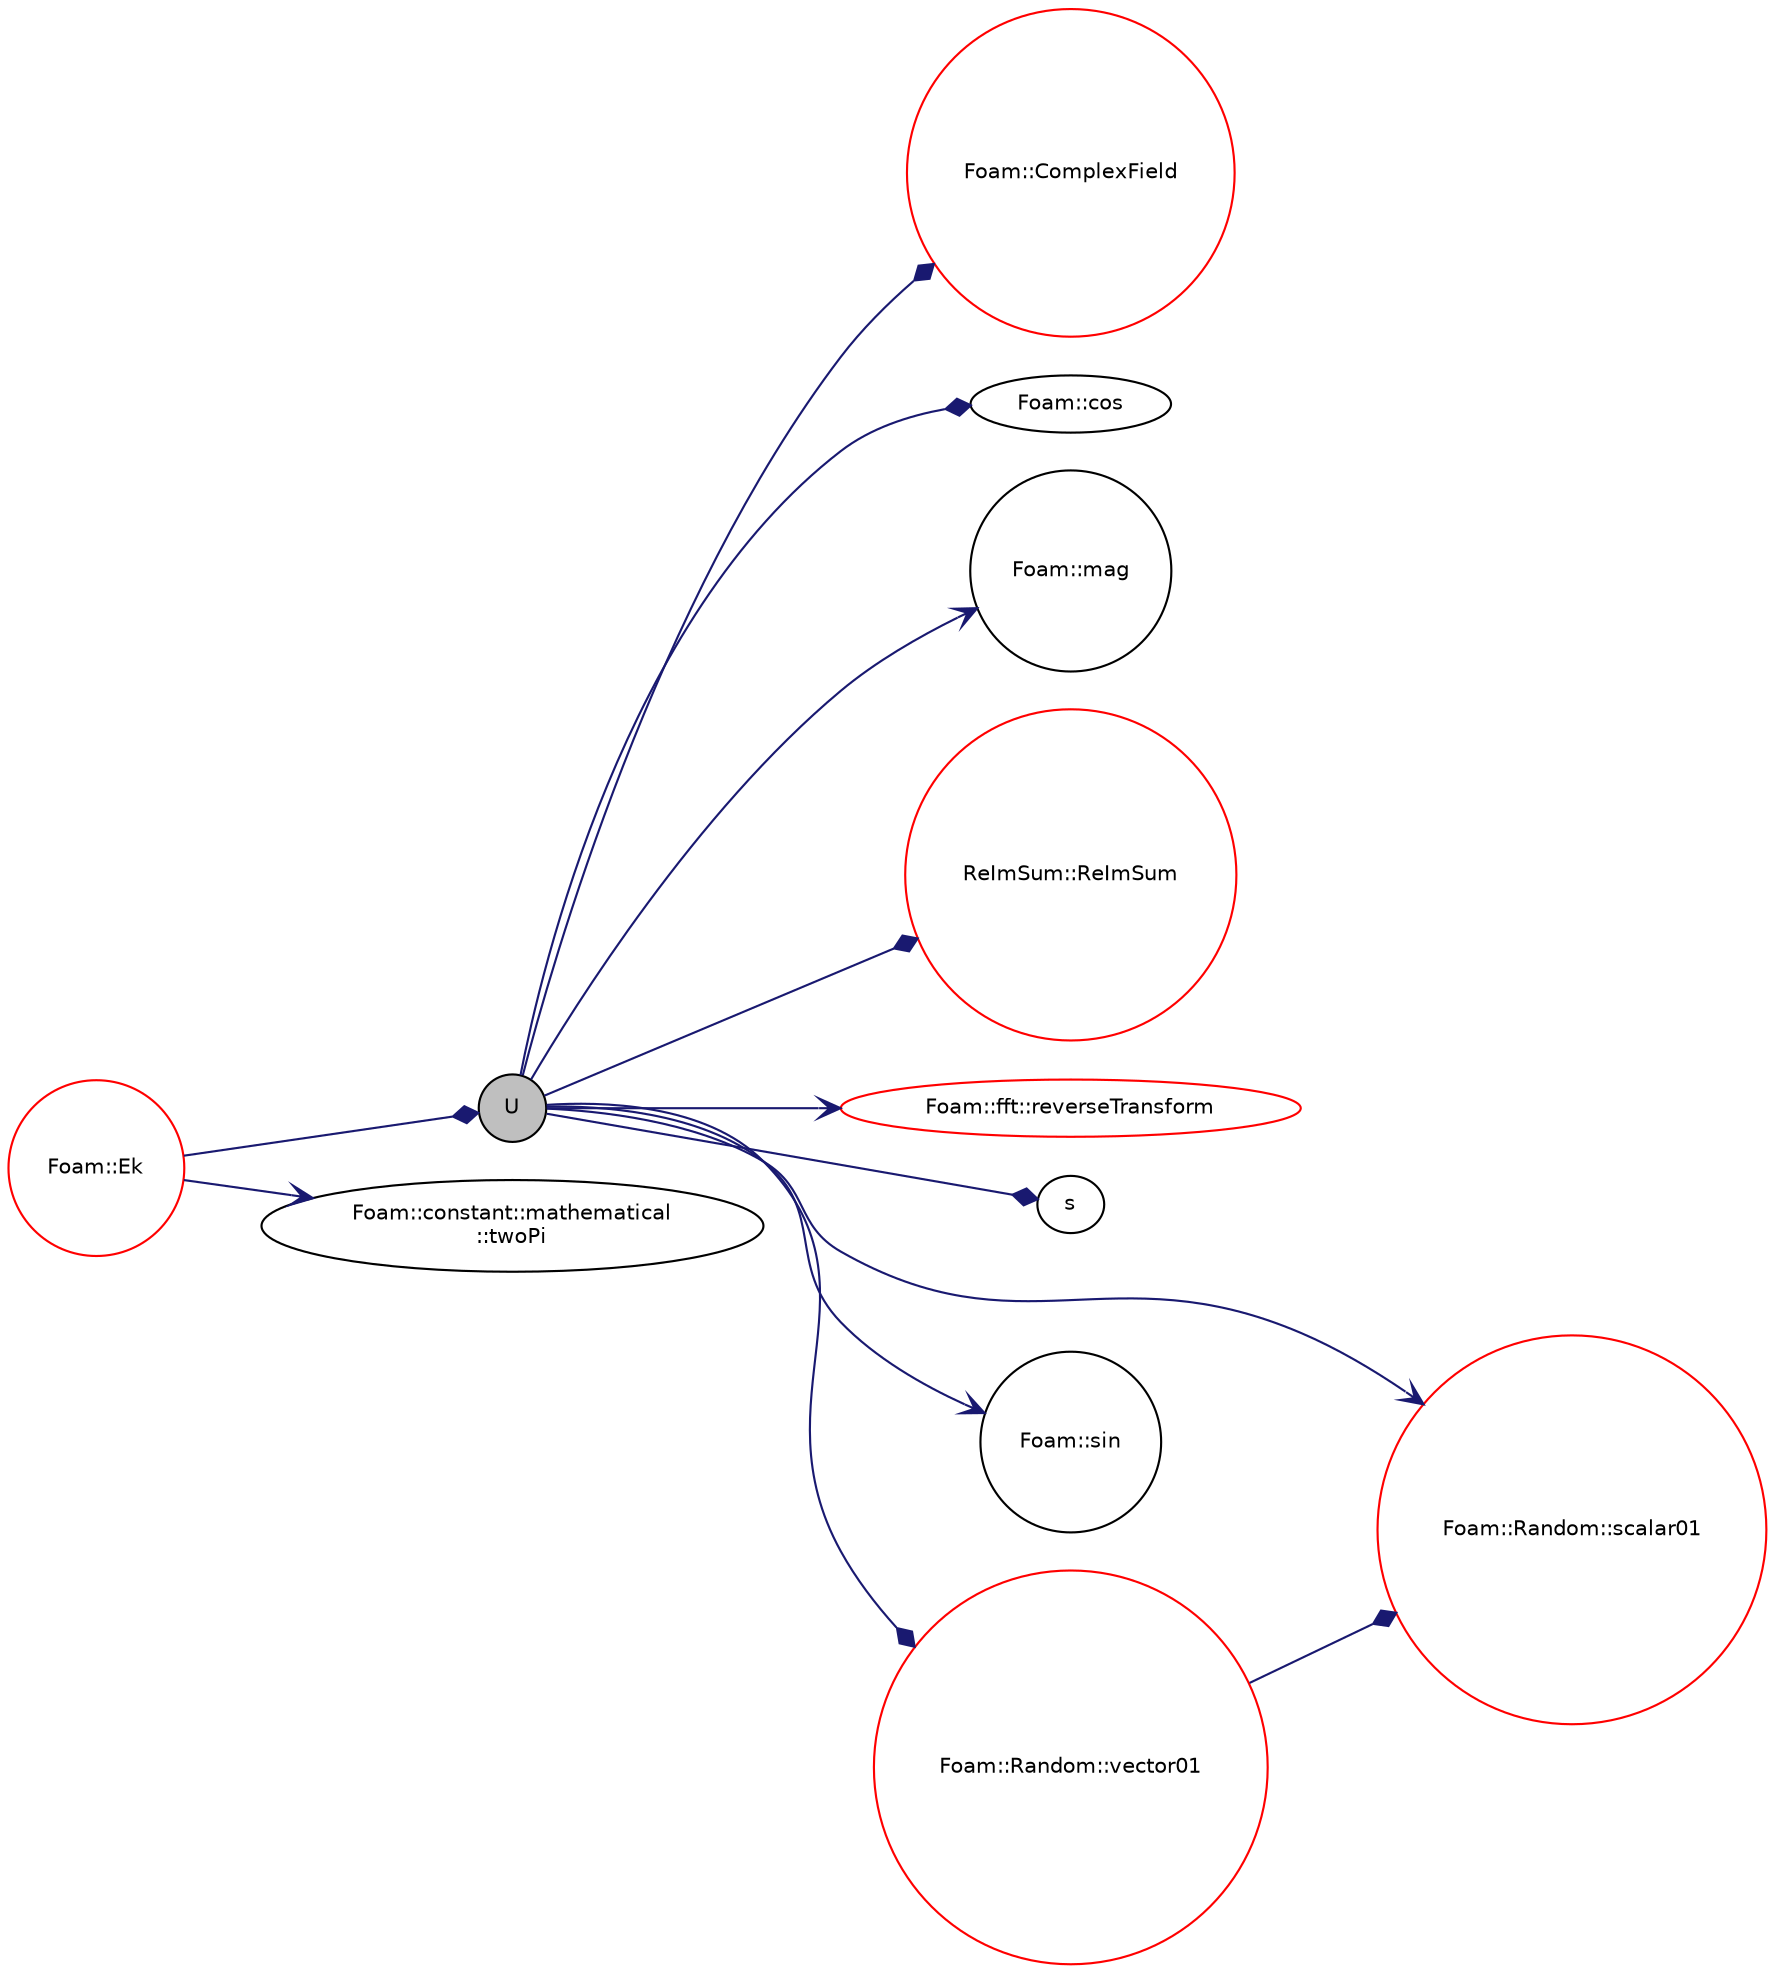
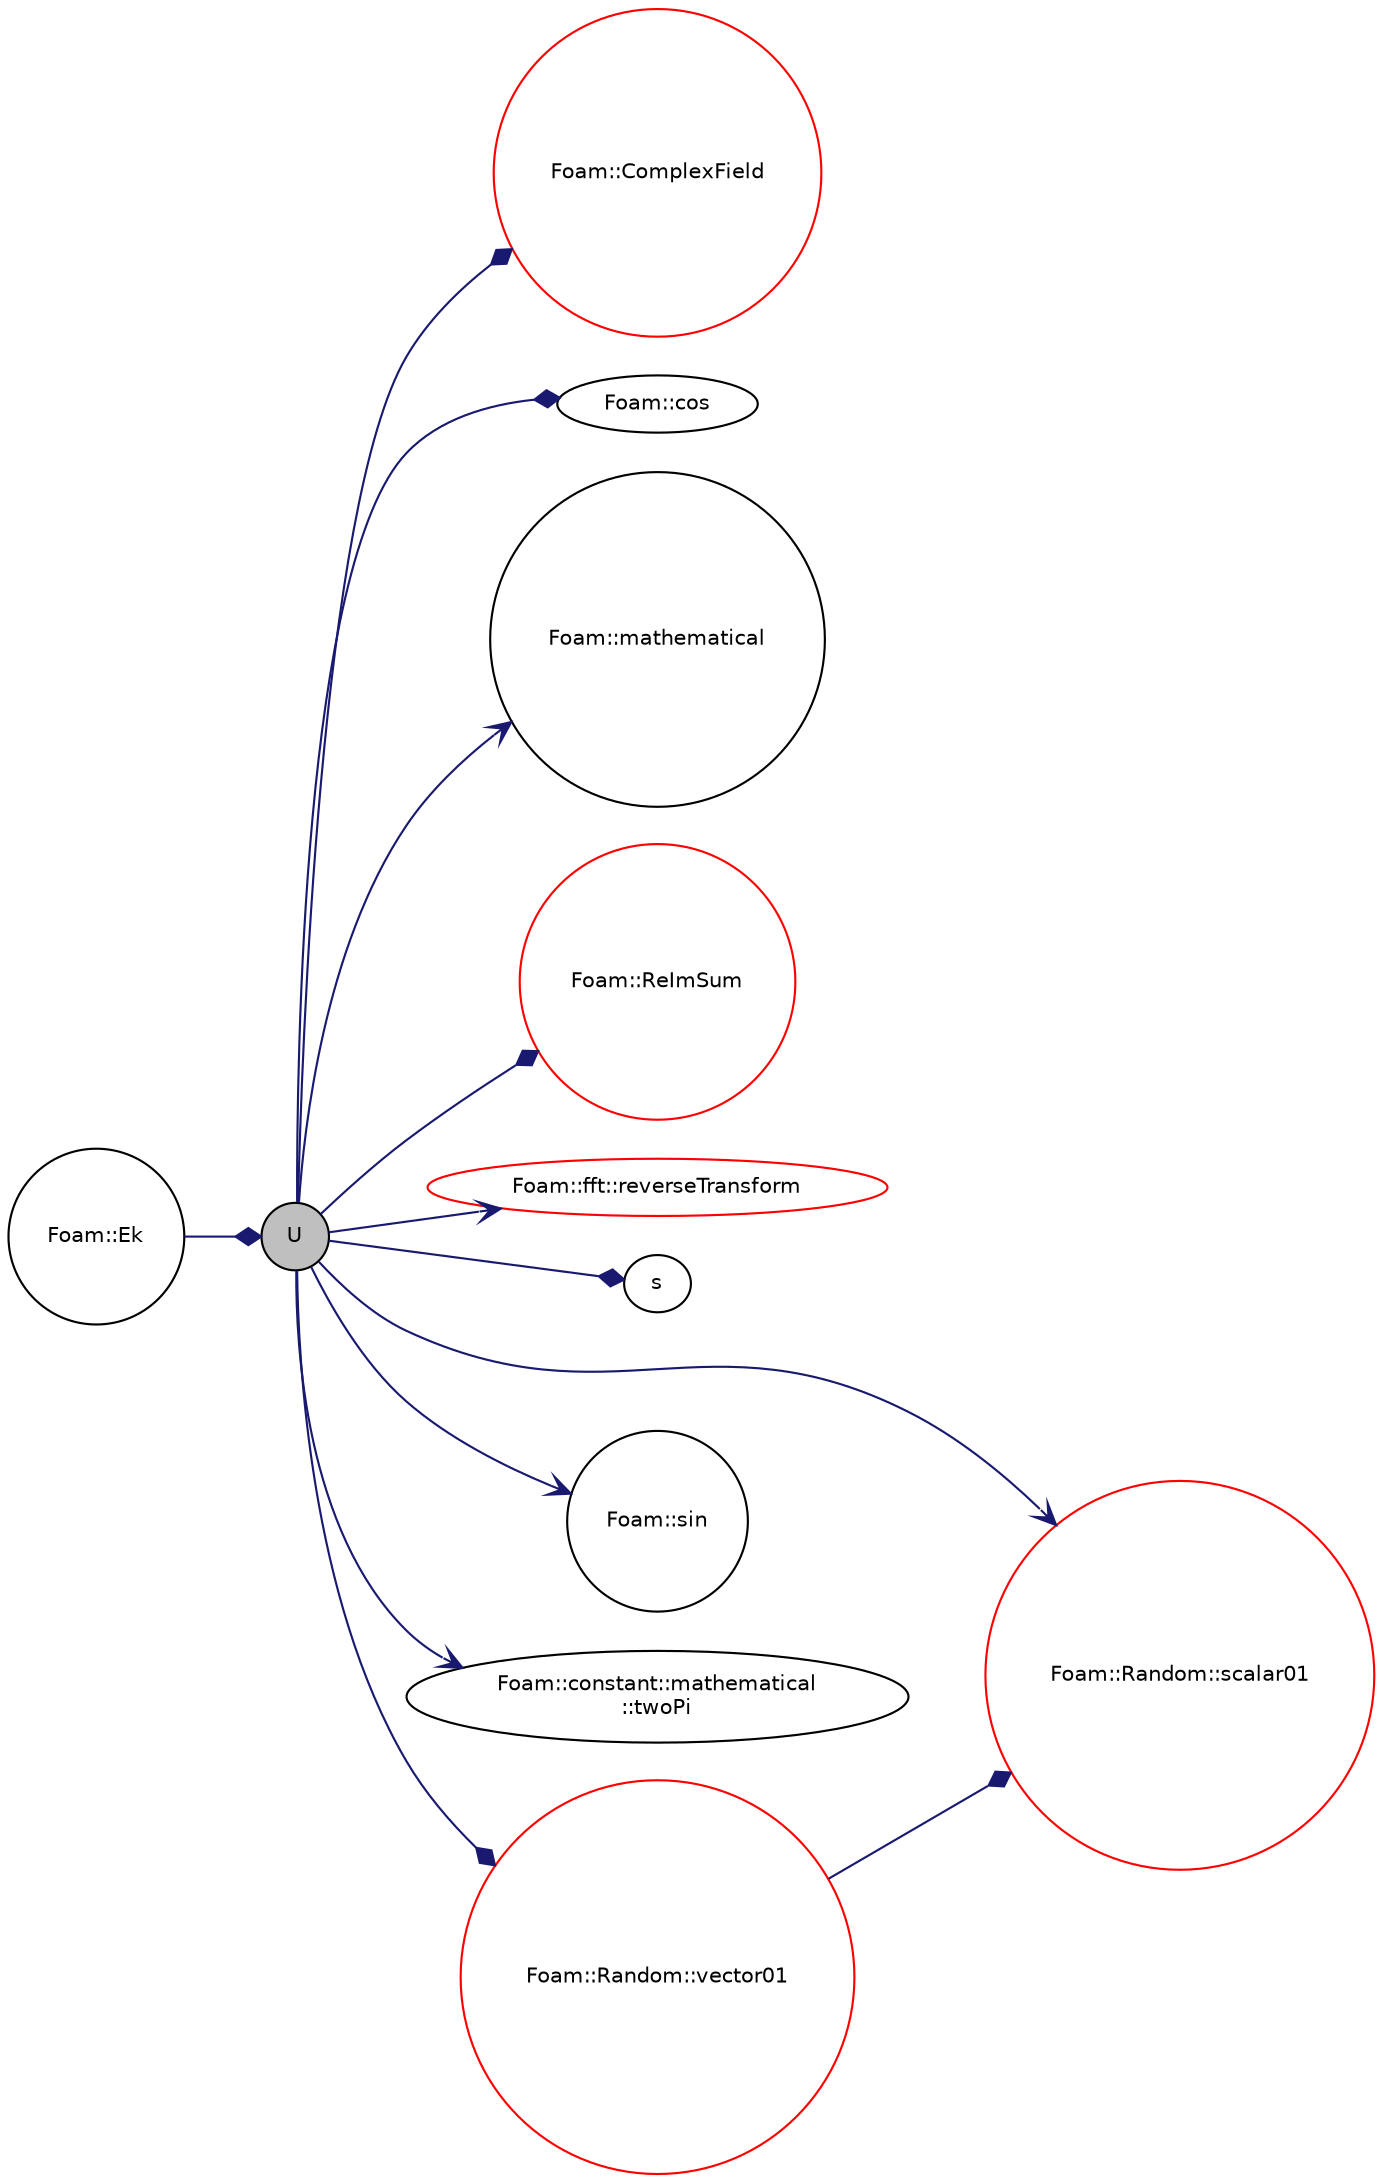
(1071, 571) -> (658, 640)
(1071, 875) -> (658, 982)
(96, 1168) -> (96, 1237)
(238, 1188) -> (335, 1514)
